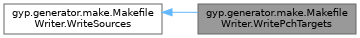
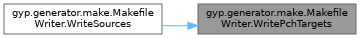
(185, 12) -> (175, 26)
